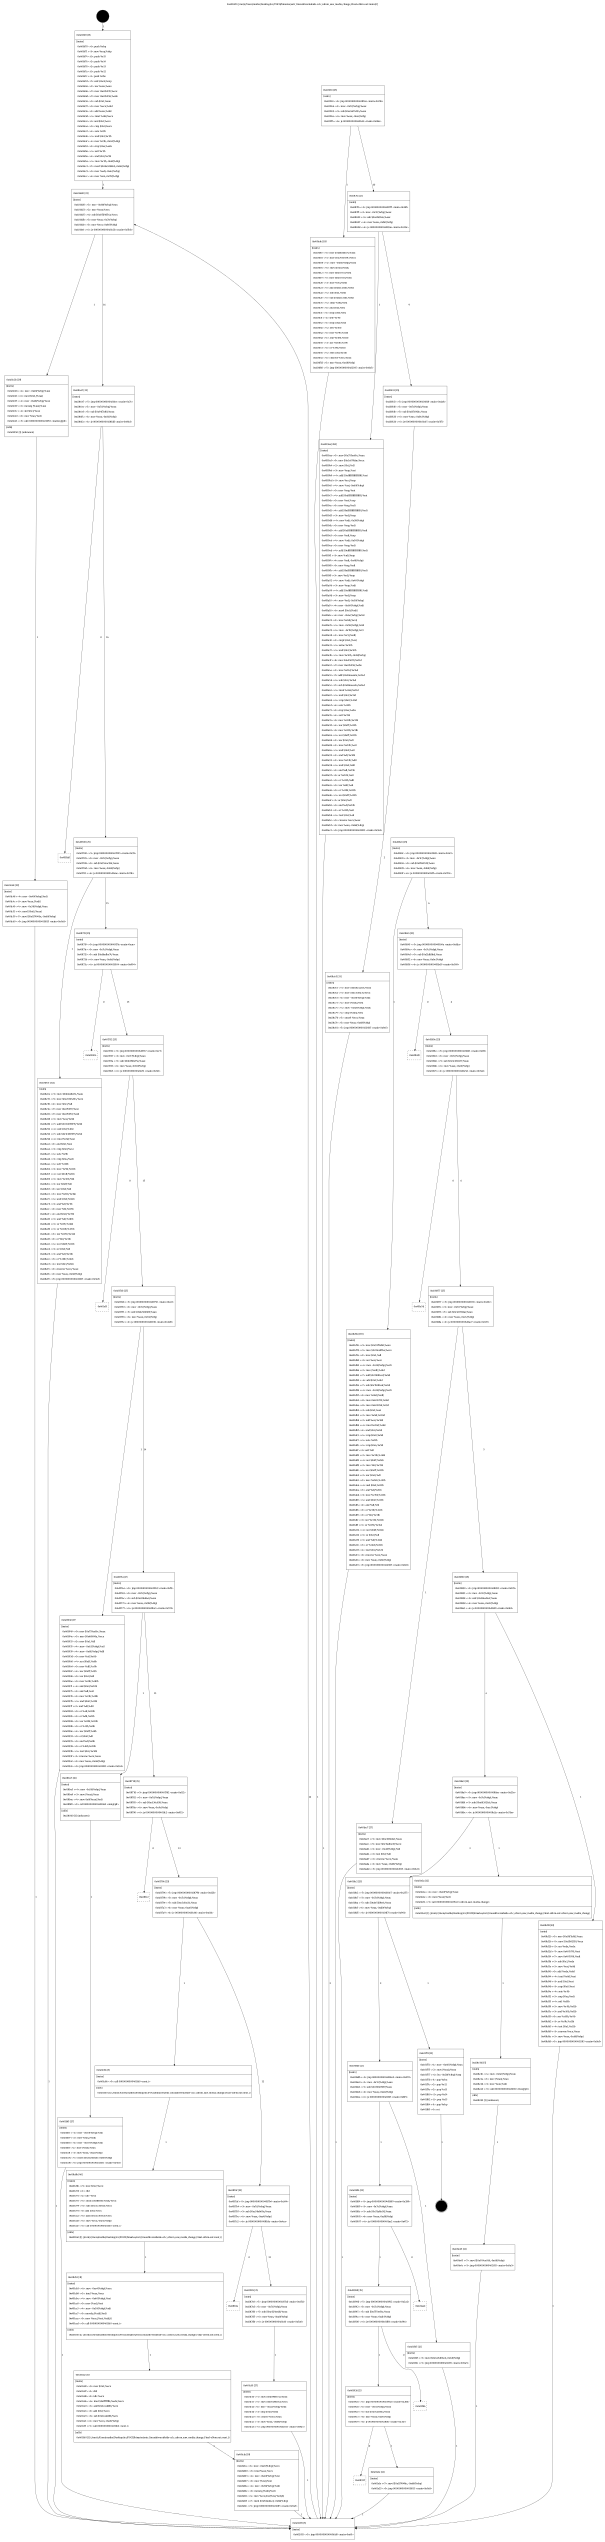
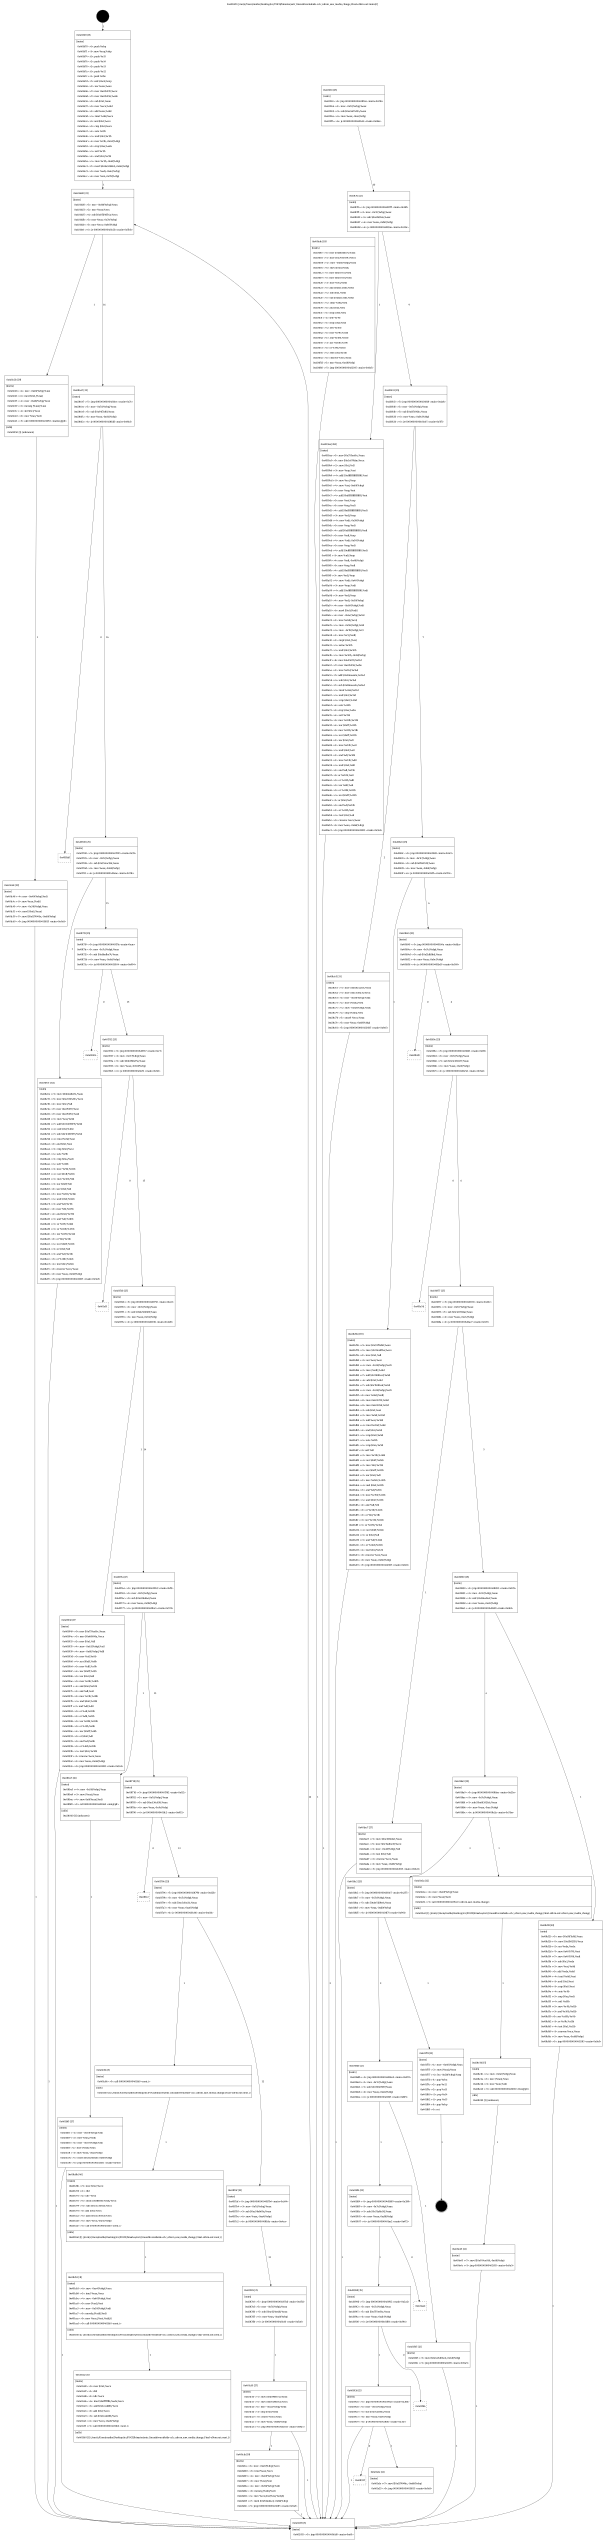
(346, 181) -> none
none -> (419, 631)
(233, 2306) -> none
(220, 2450) -> (271, 2440)
(372, 2507) -> (347, 2471)
